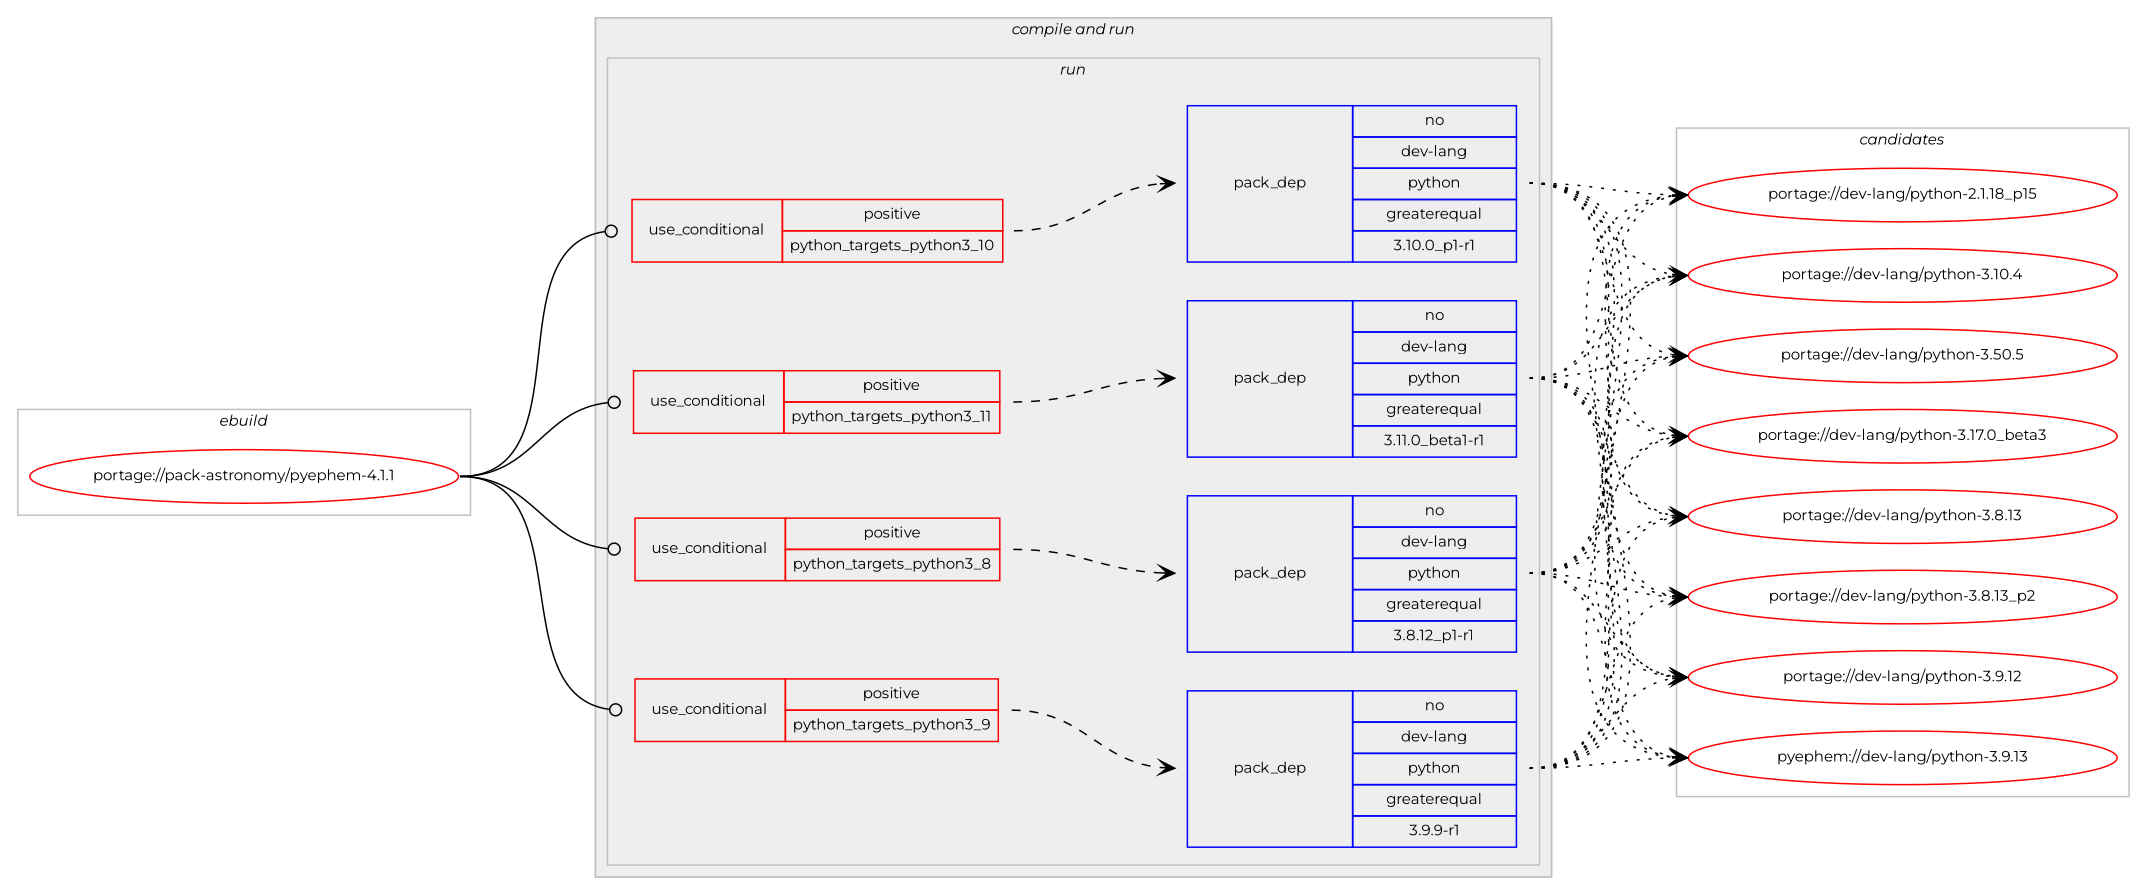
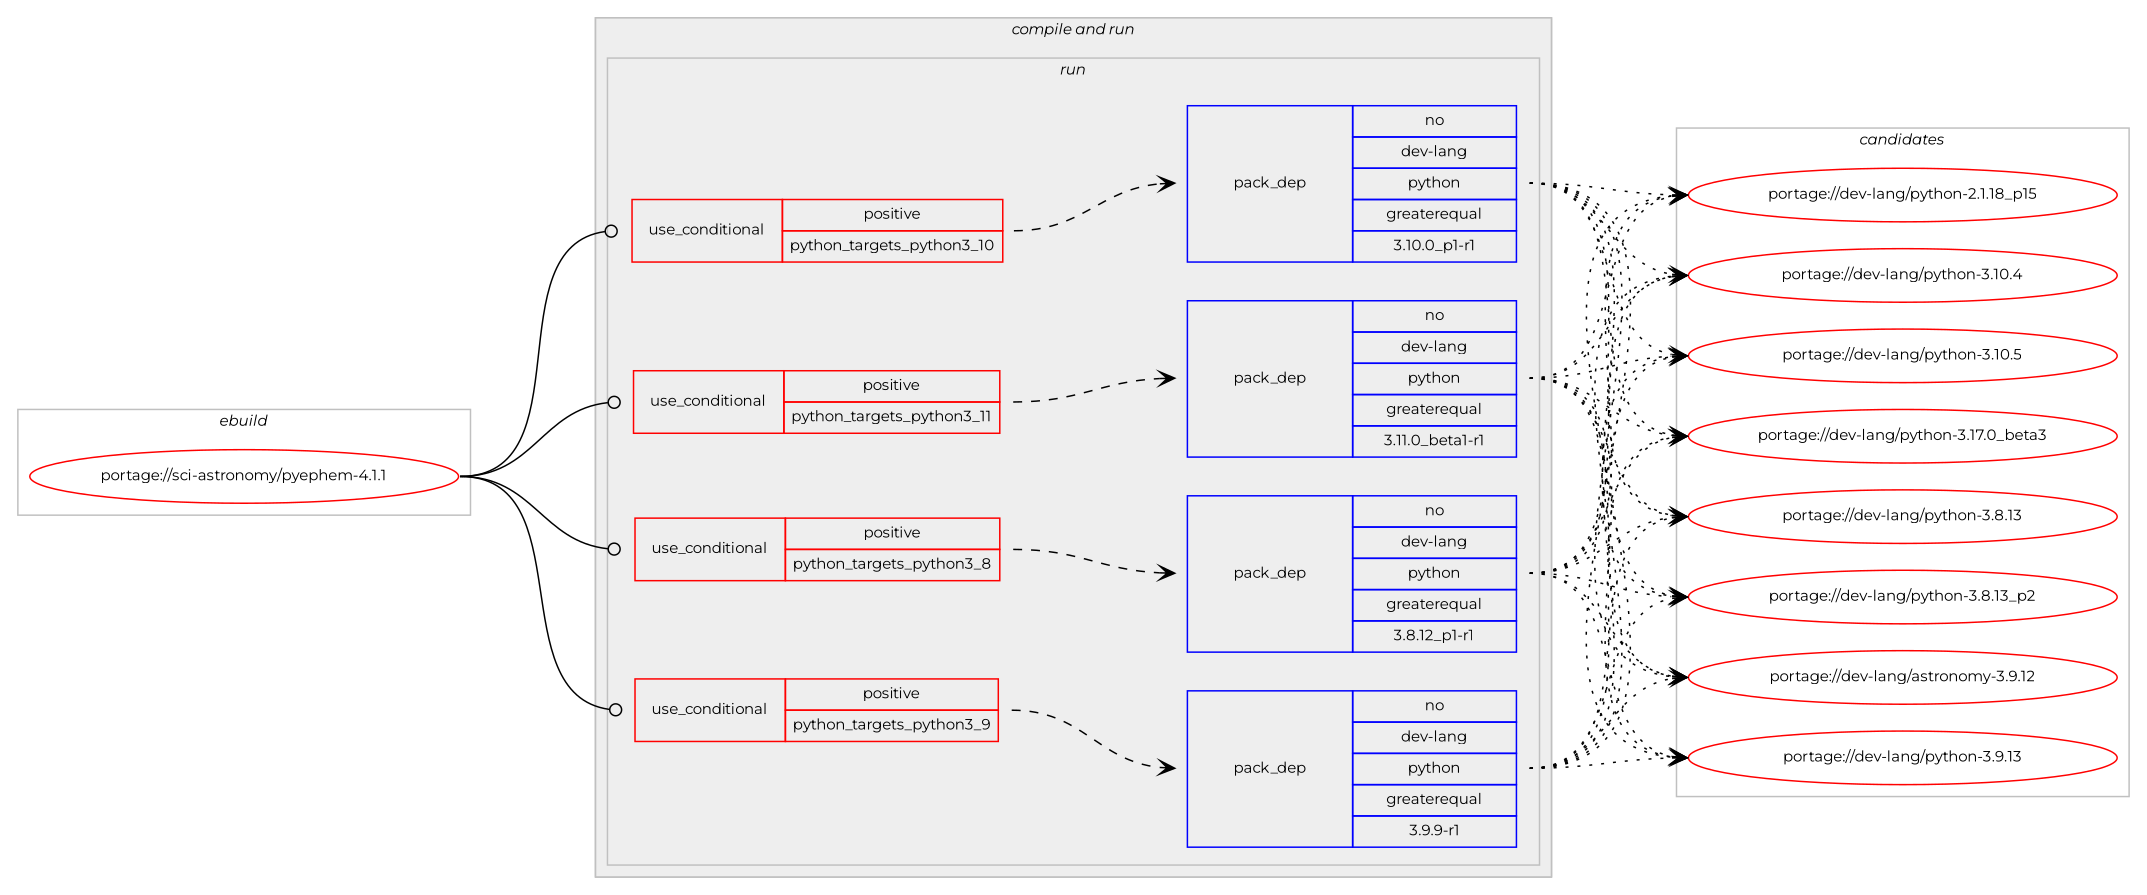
(1903, 356) -> (1903, 356)
(244, 476) -> (244, 476)
(1903, 677) -> (1903, 677)
(1903, 758) -> (1903, 758)
